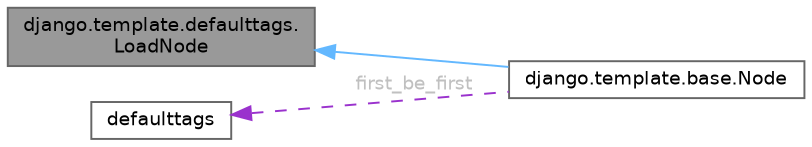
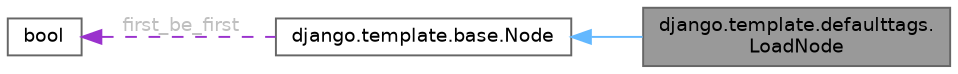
(422, 59) -> (617, 37)
(161, 120) -> (45, 37)
